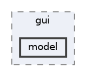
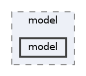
(43, 21) -> (43, 21)
